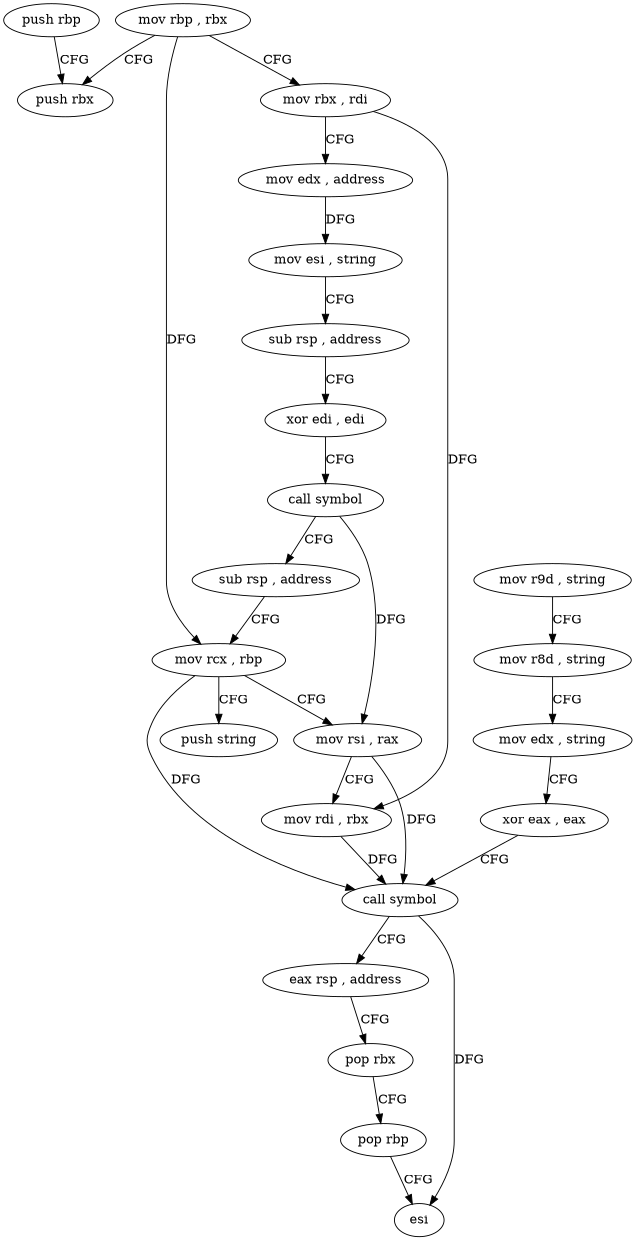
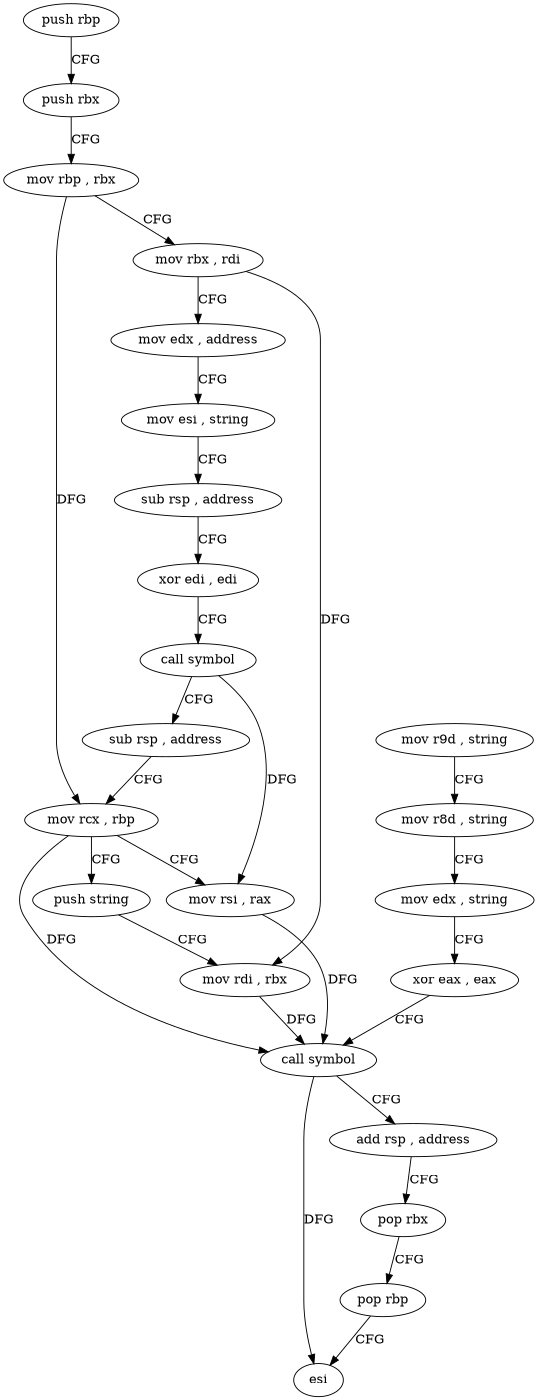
(121, 55) -> (71, 136)
(341, 220) -> (213, 380)
(344, 776) -> (164, 938)
(346, 980) -> (413, 1140)
